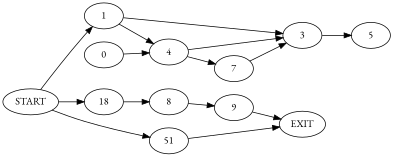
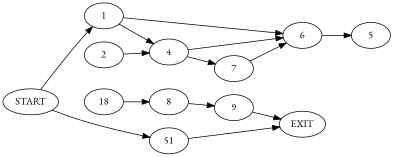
(302, 35) -> (302, 35)
(104, 55) -> (104, 55)
(68, 102) -> none
